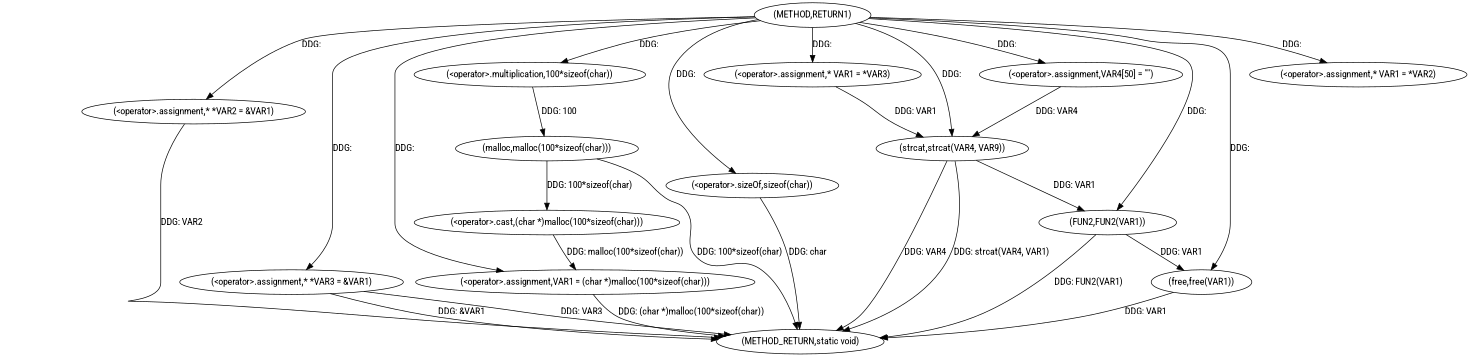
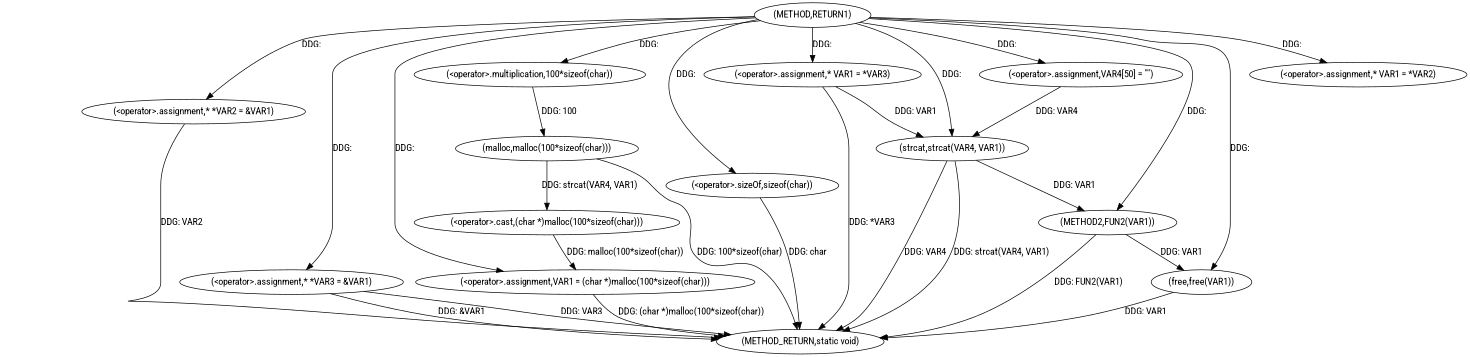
(952, 149) -> (952, 149)
(590, 186) -> (590, 186)
none -> (849, 207)
(1108, 223) -> (1108, 223)
